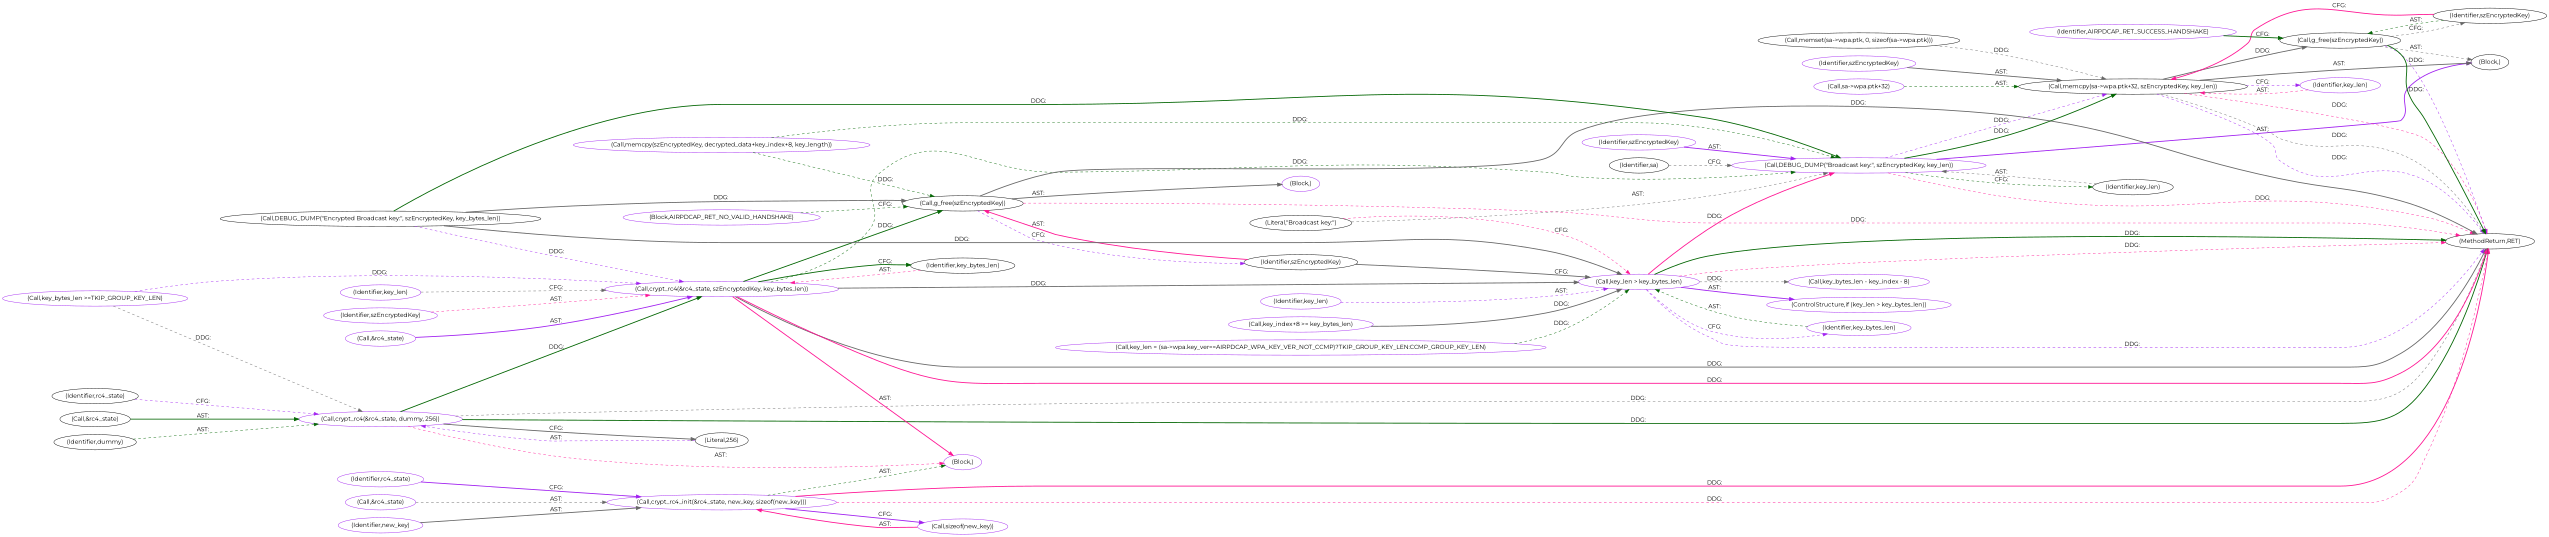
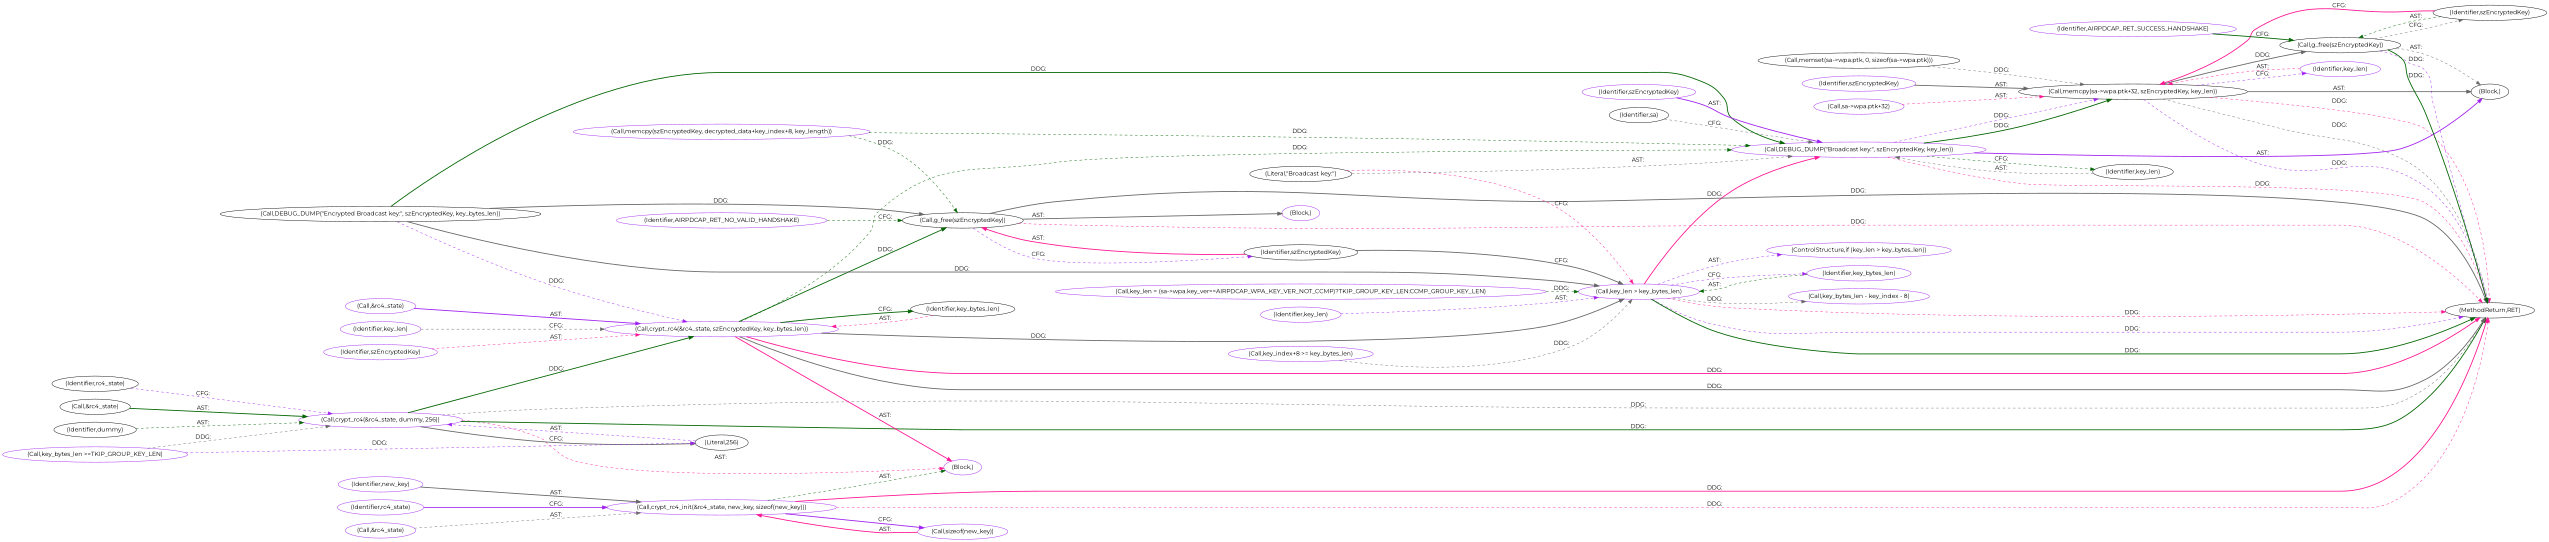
(1959, 87) -> (1971, 101)
(722, 217) -> (722, 220)
(385, 276) -> (438, 448)
(1735, 294) -> (1717, 265)
(1496, 320) -> (1493, 364)
